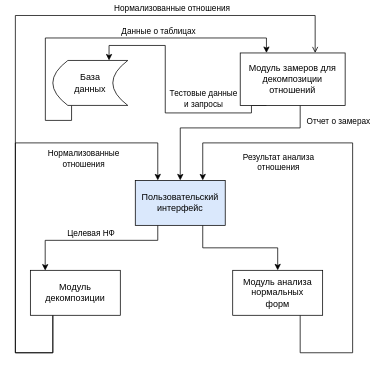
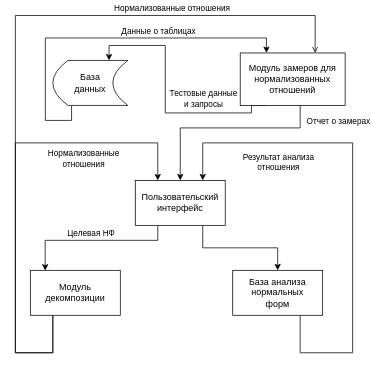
(293, 79) -> (293, 79)
(180, 203) -> (180, 203)
(278, 293) -> (278, 293)
